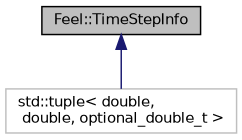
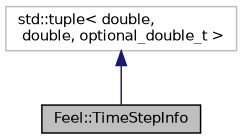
(121, 69) -> (121, 85)
